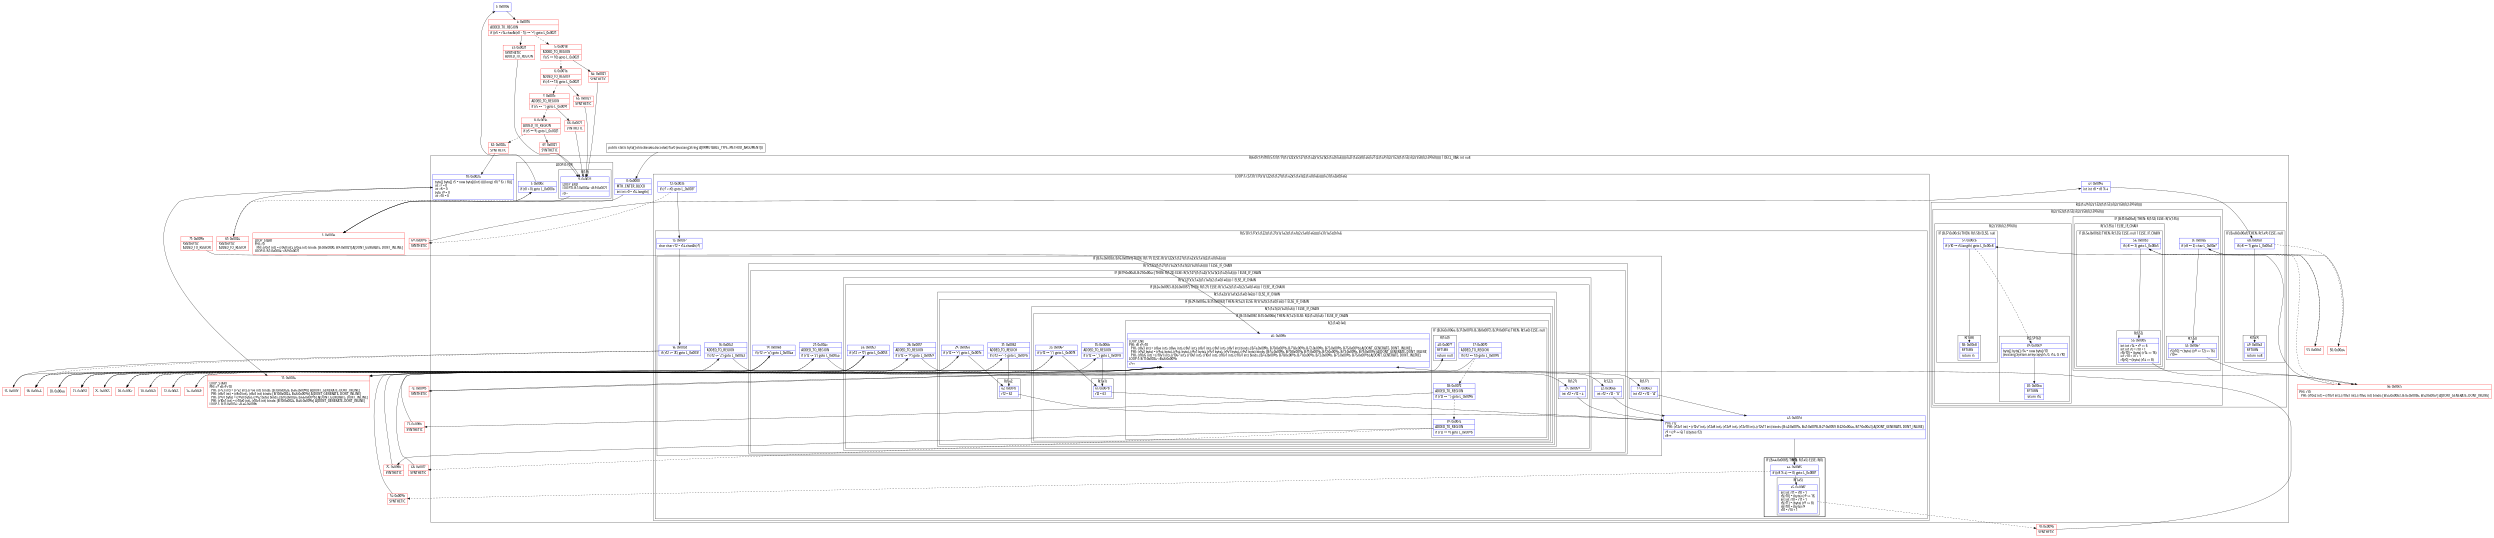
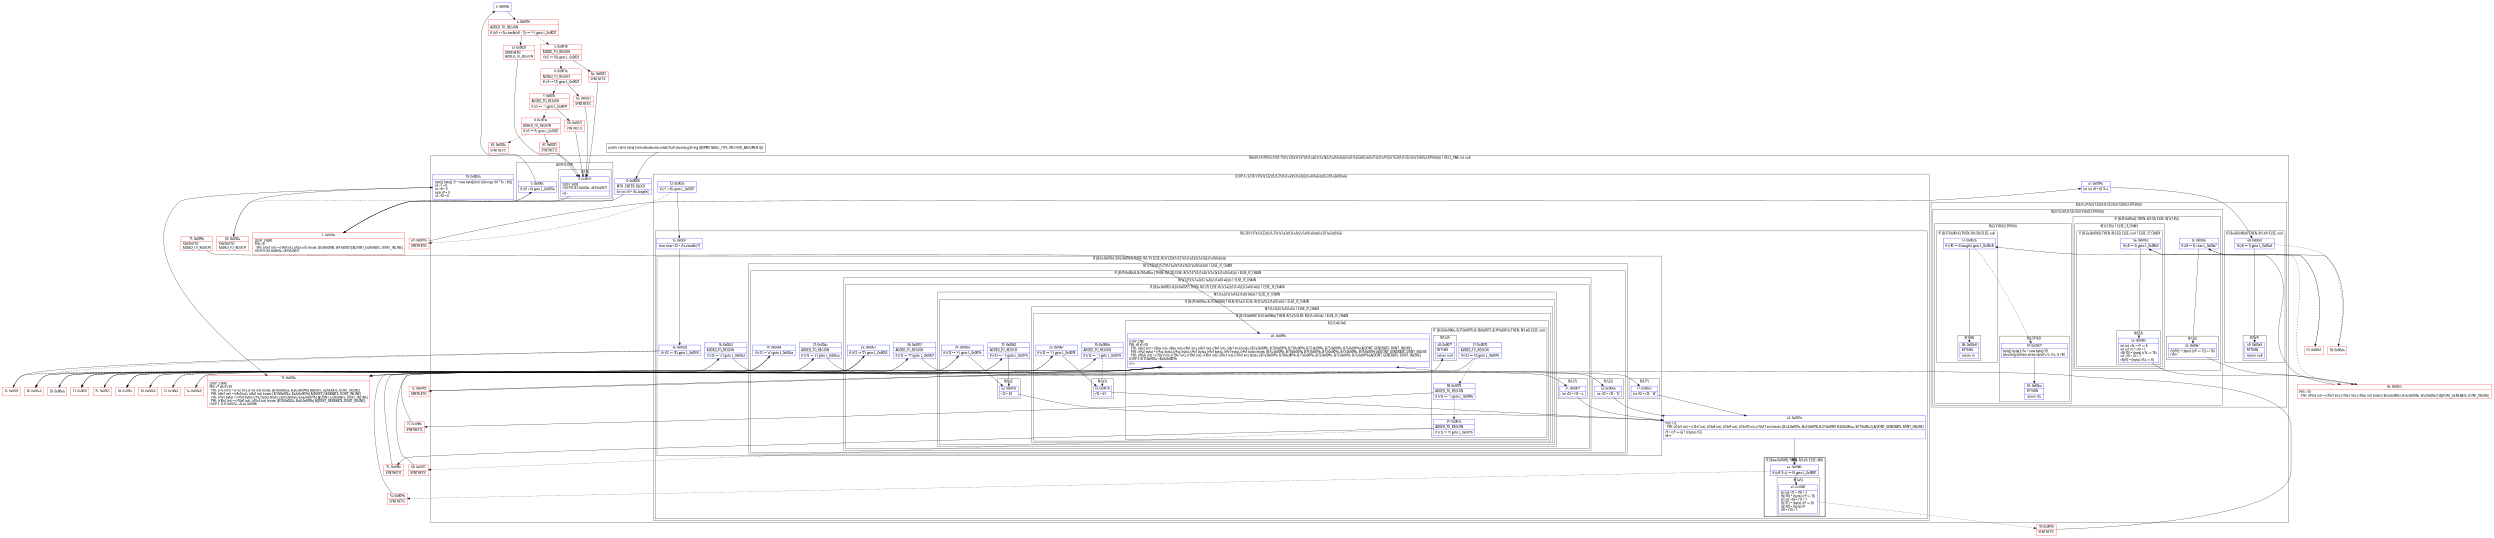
(489, 163) -> none
(1102, 369) -> (1102, 369)
